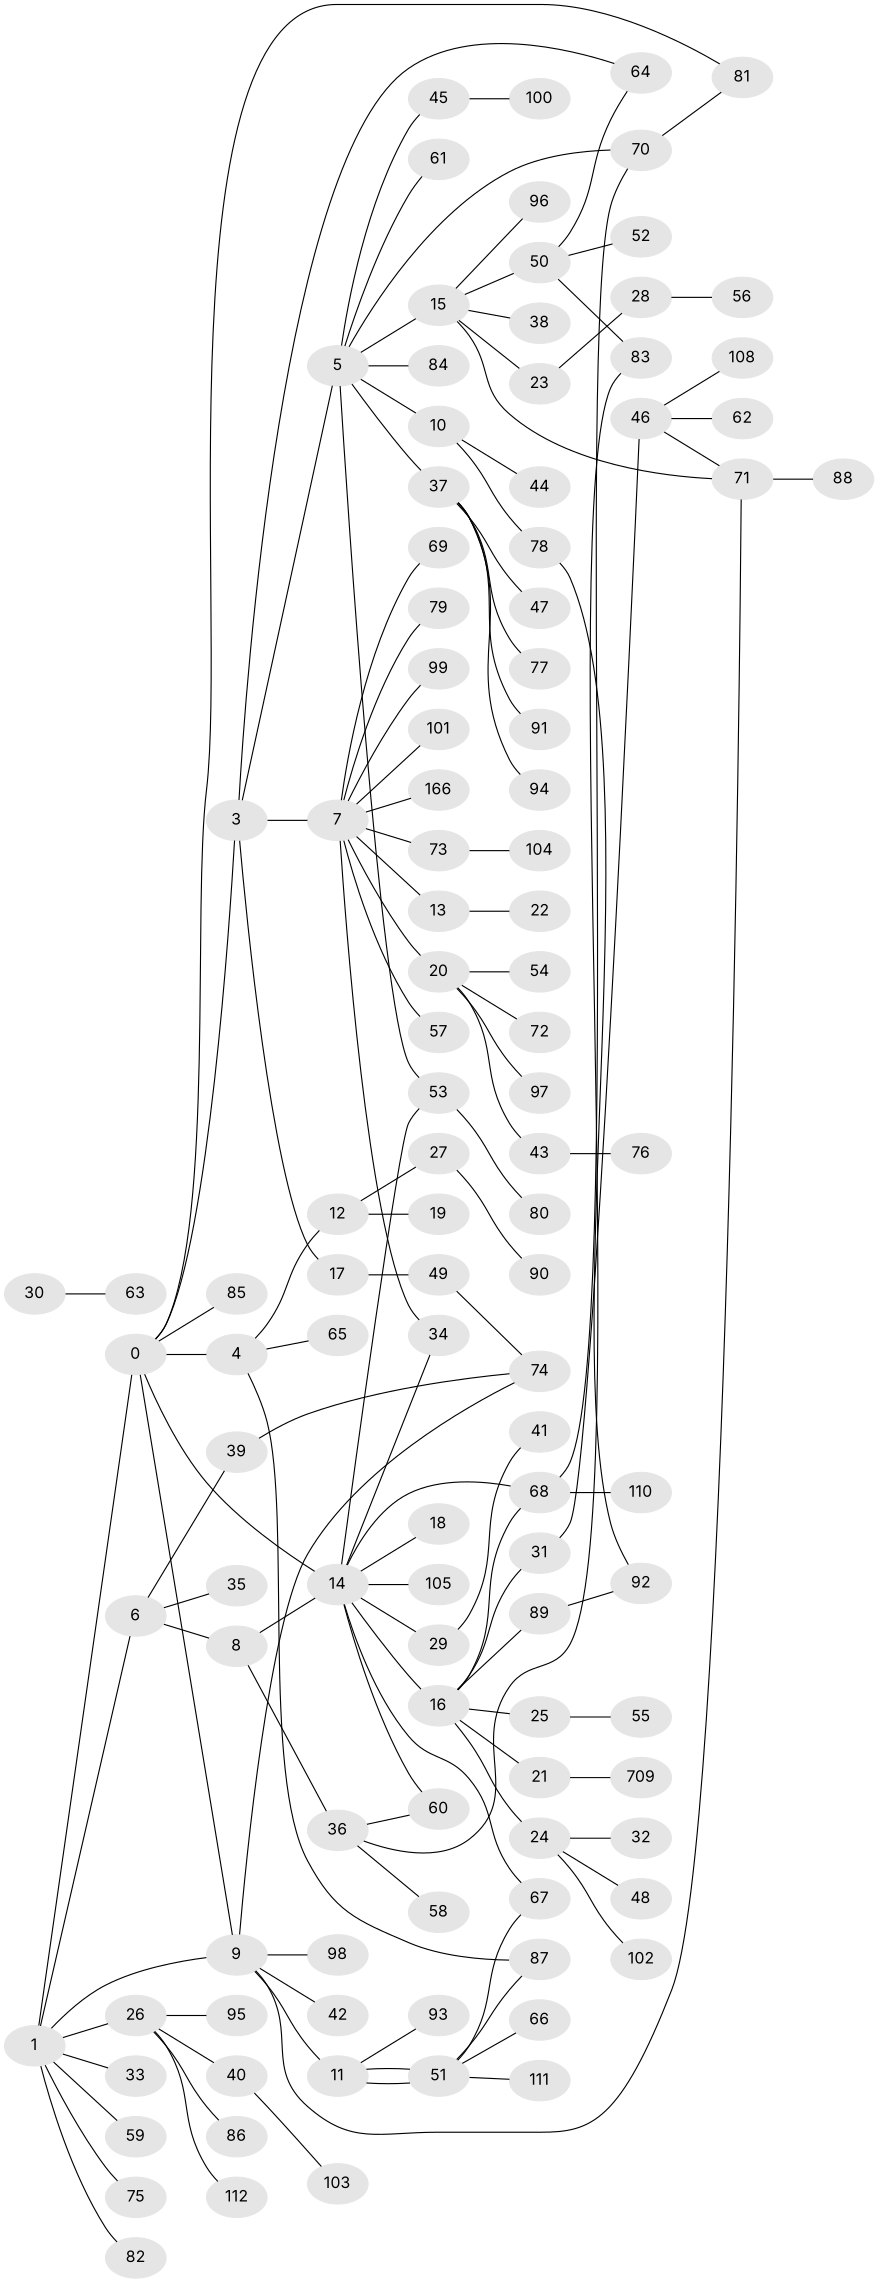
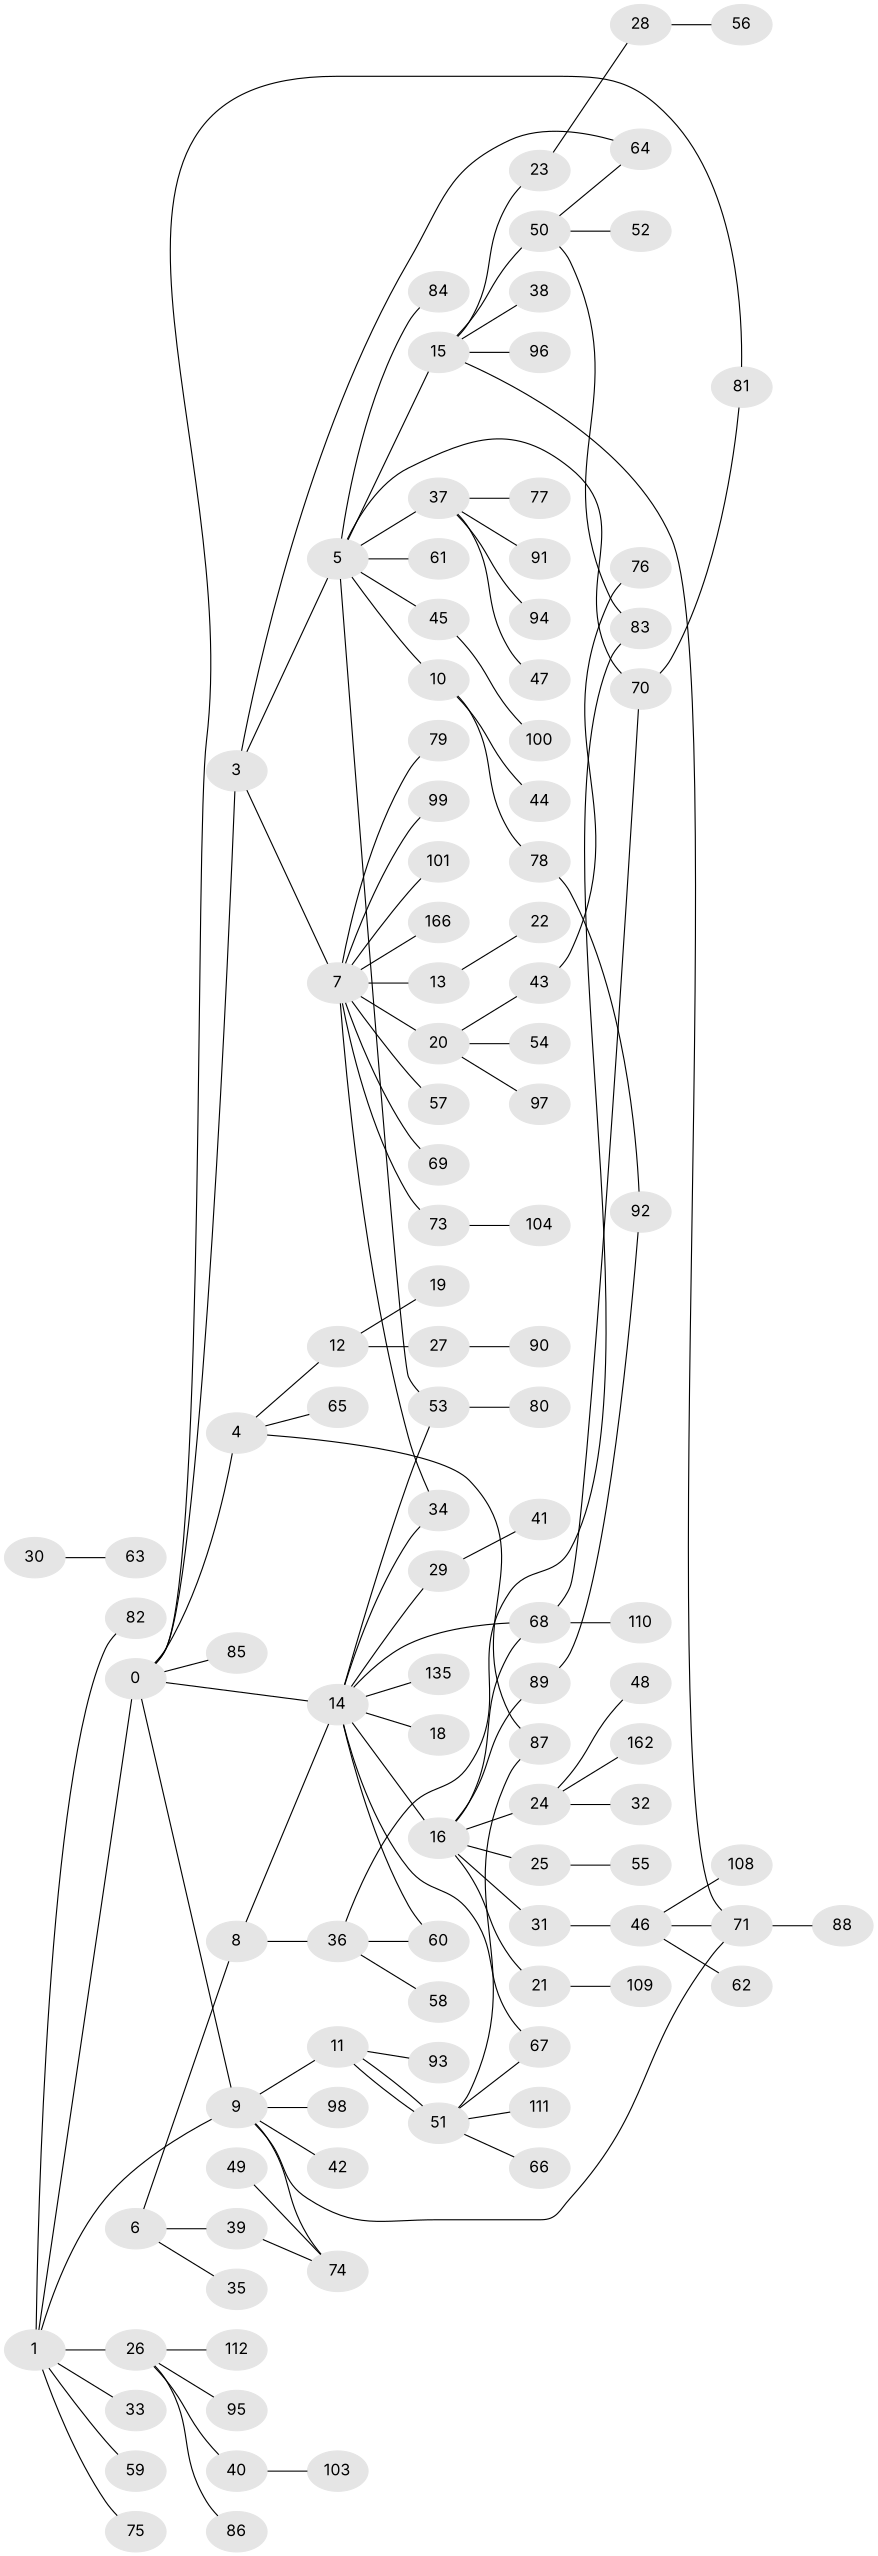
(540, 1032) -> none
(338, 1275) -> none
(439, 1585) -> (439, 1674)
(641, 1778) -> (641, 1986)
(85, 1831) -> none
(641, 1959) -> (641, 1744)
